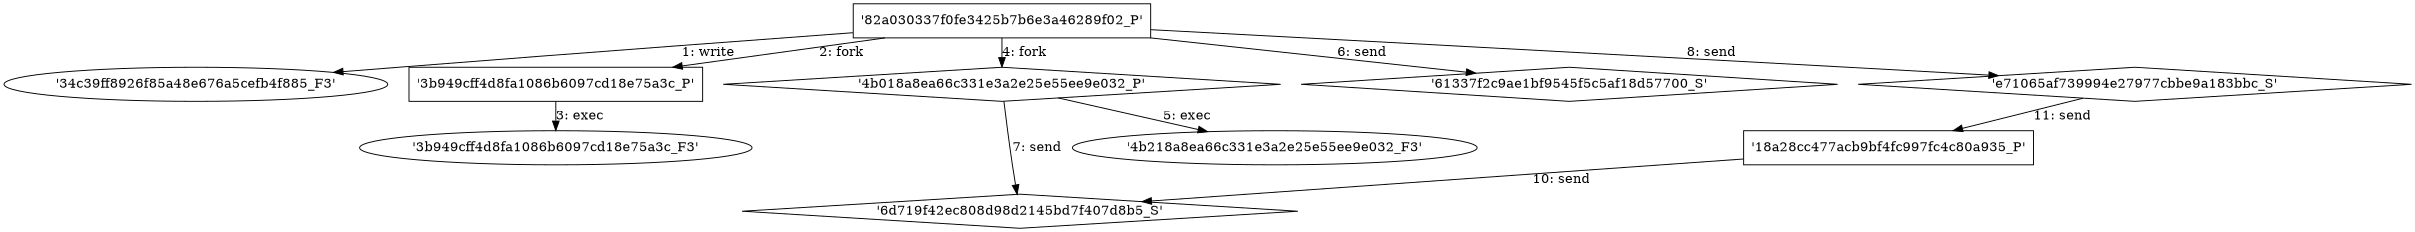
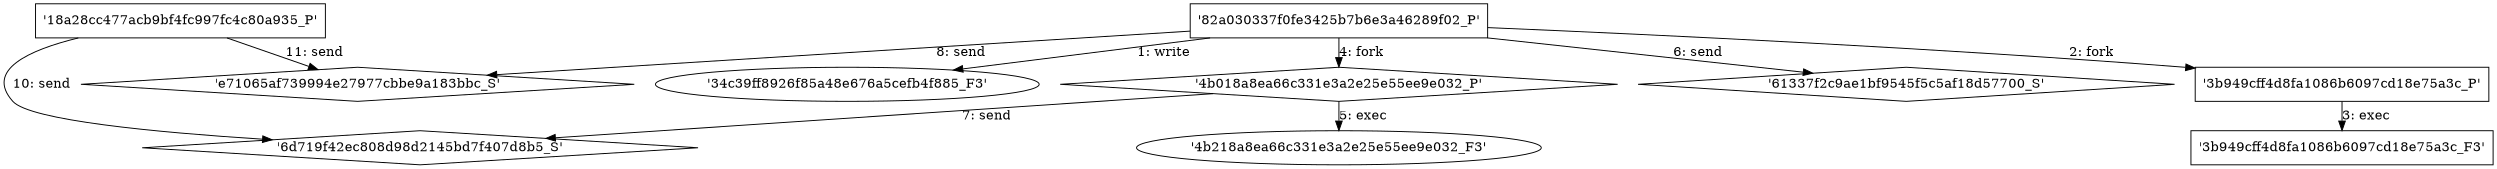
(2023, 113) -> (268, 52)
(556, 148) -> (2342, 148)
